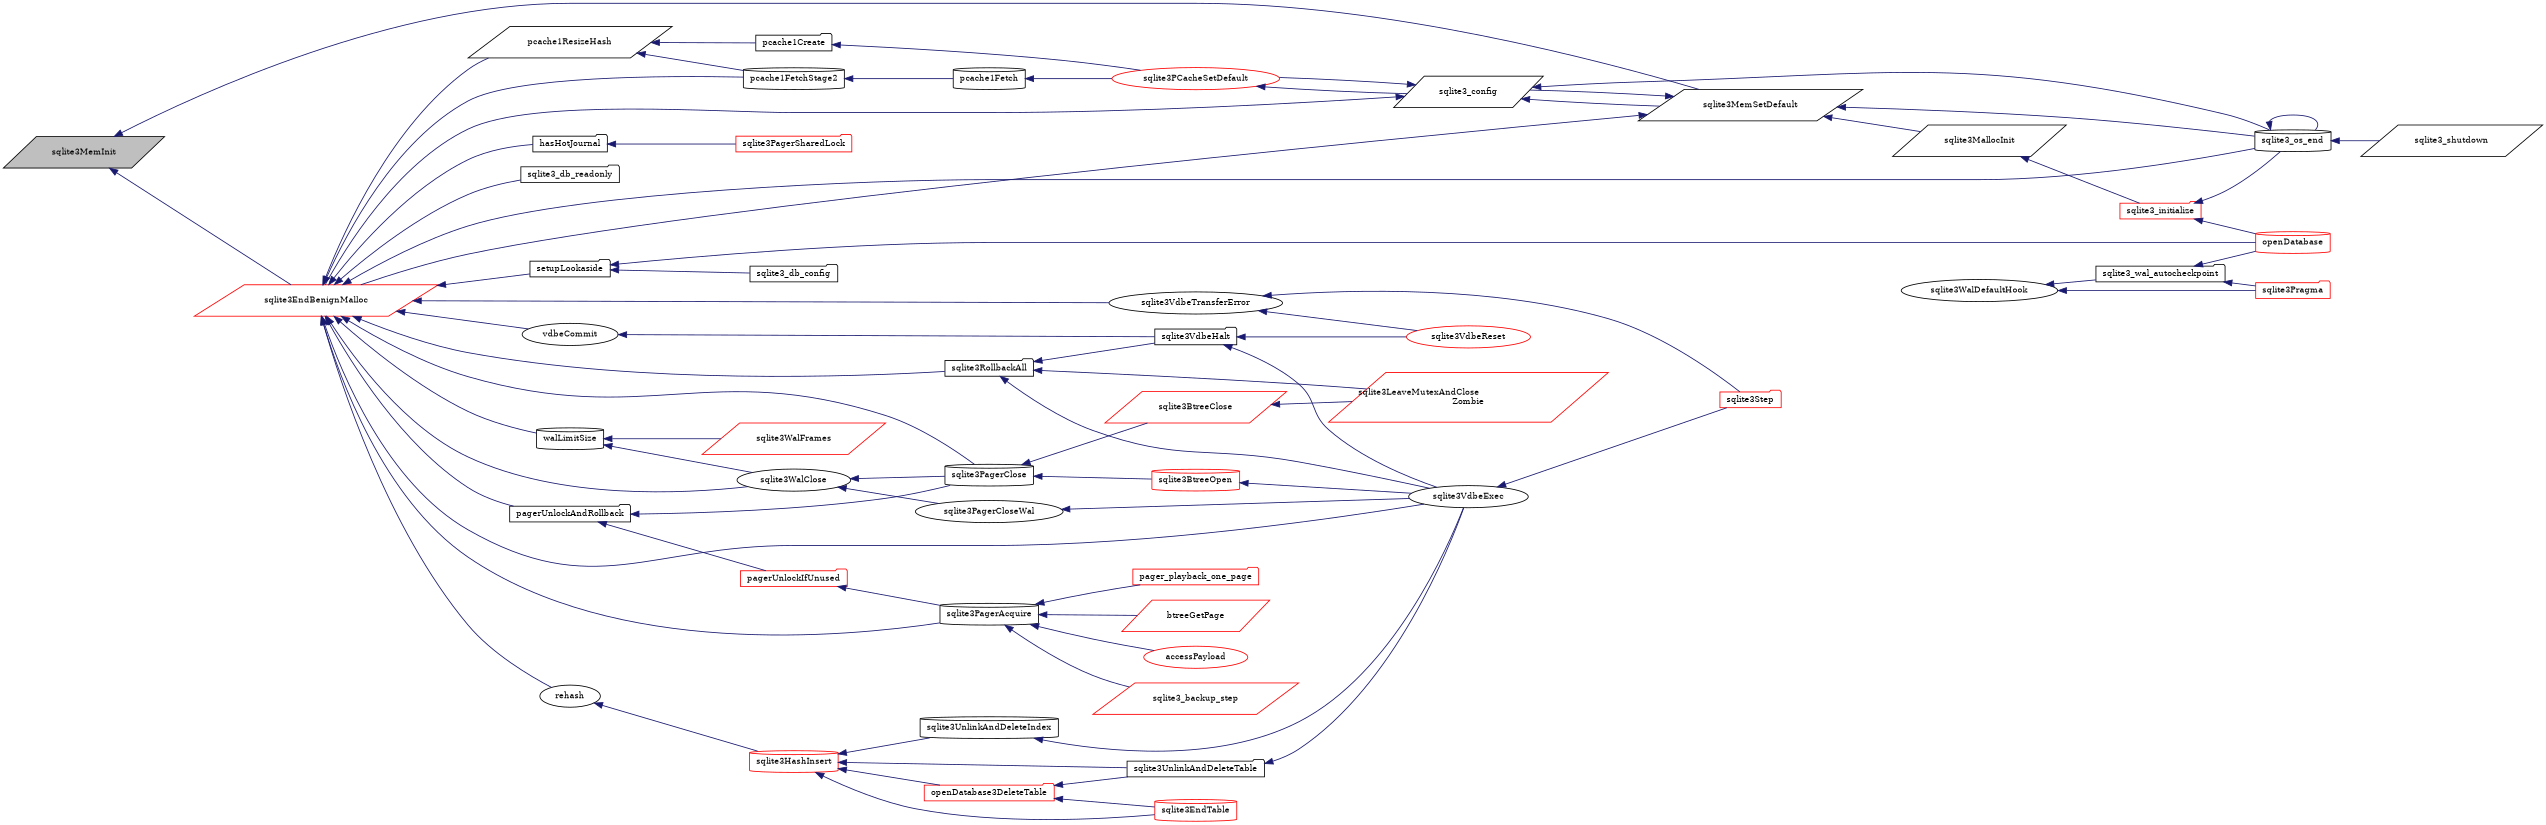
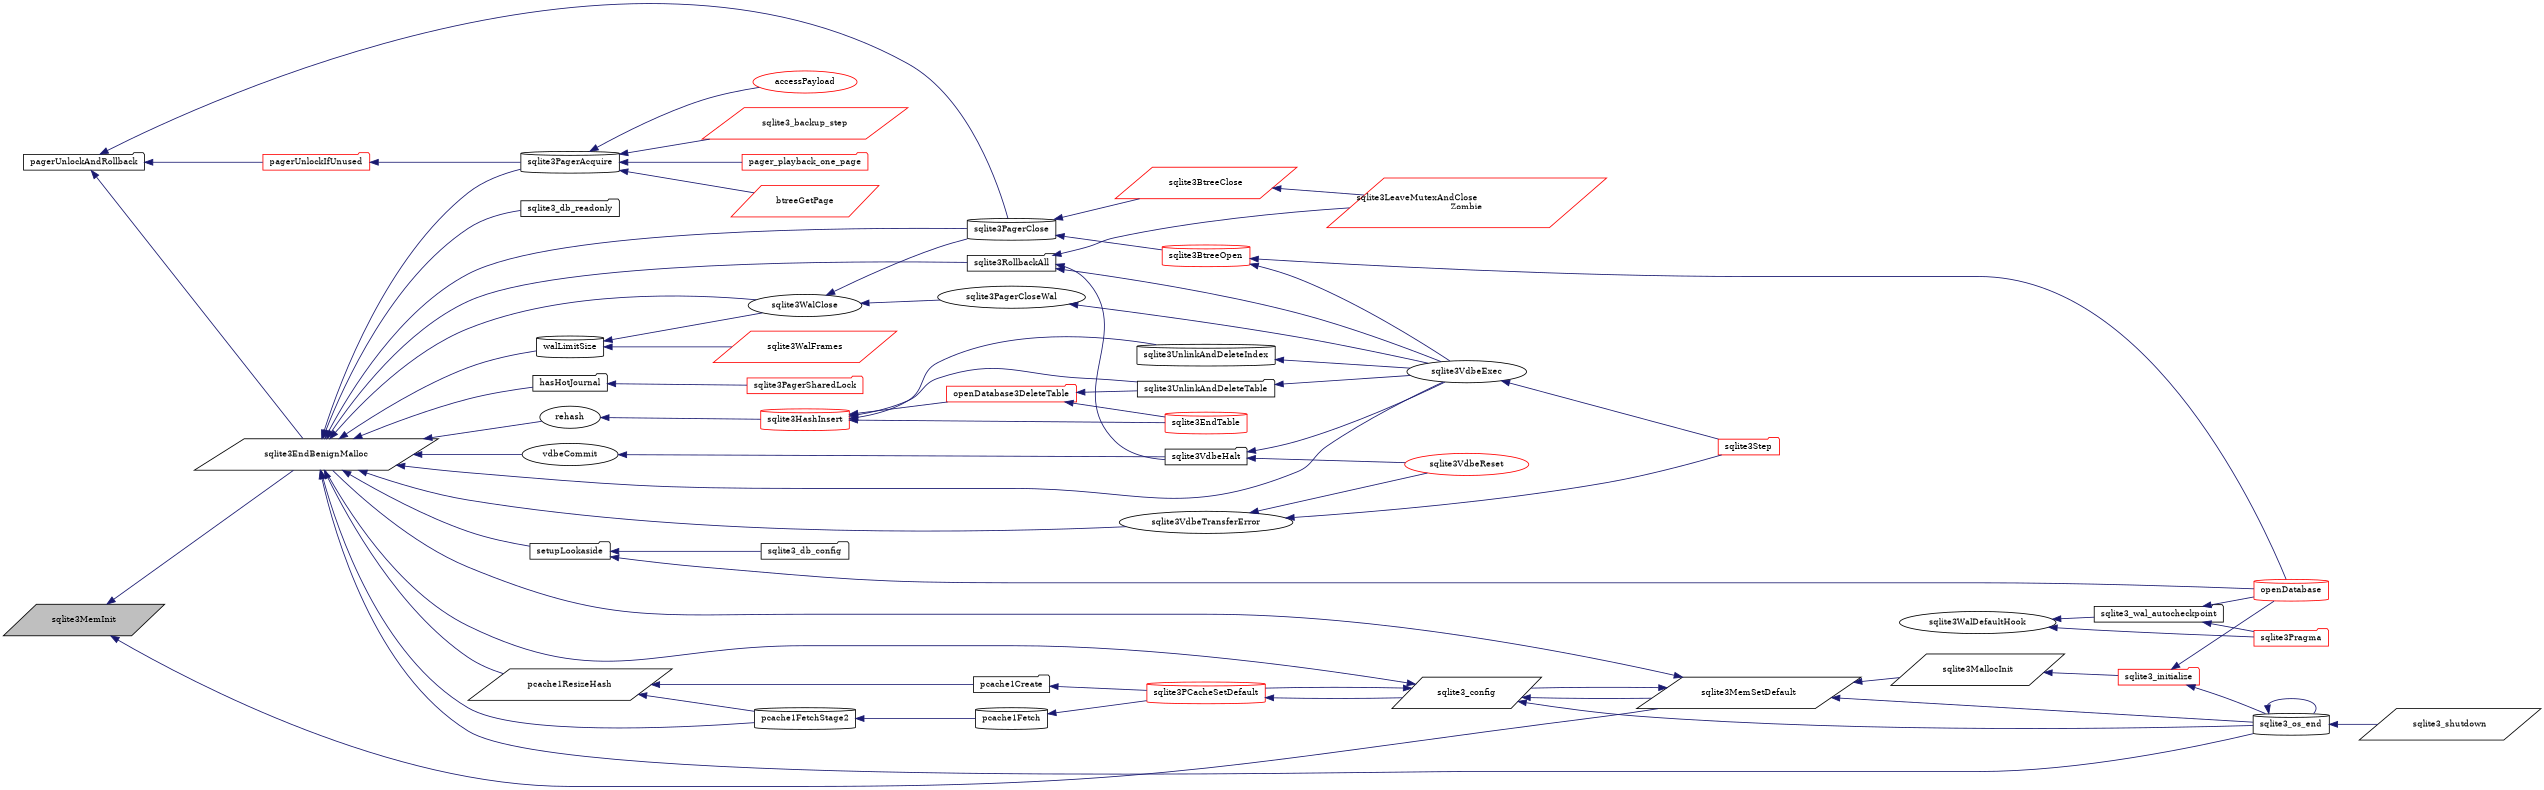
(1196, 79) -> (1206, 693)
none -> (1845, 277)
(316, 300) -> (316, 454)
(406, 432) -> (200, 308)
